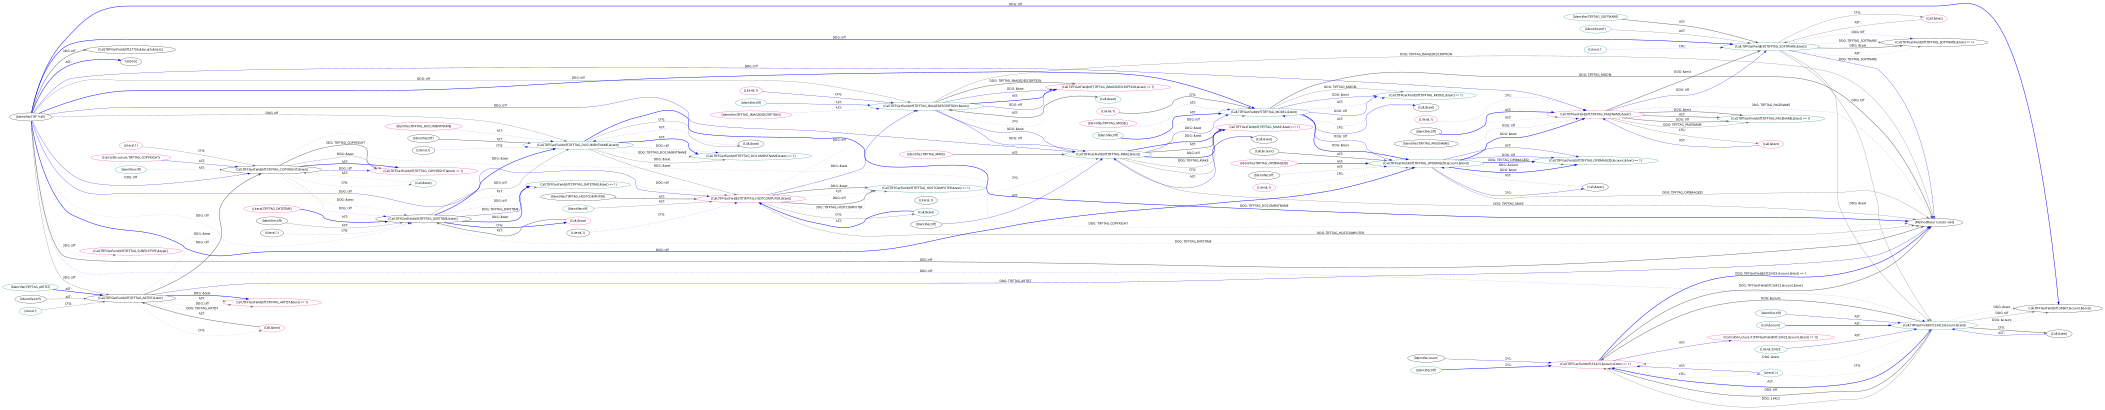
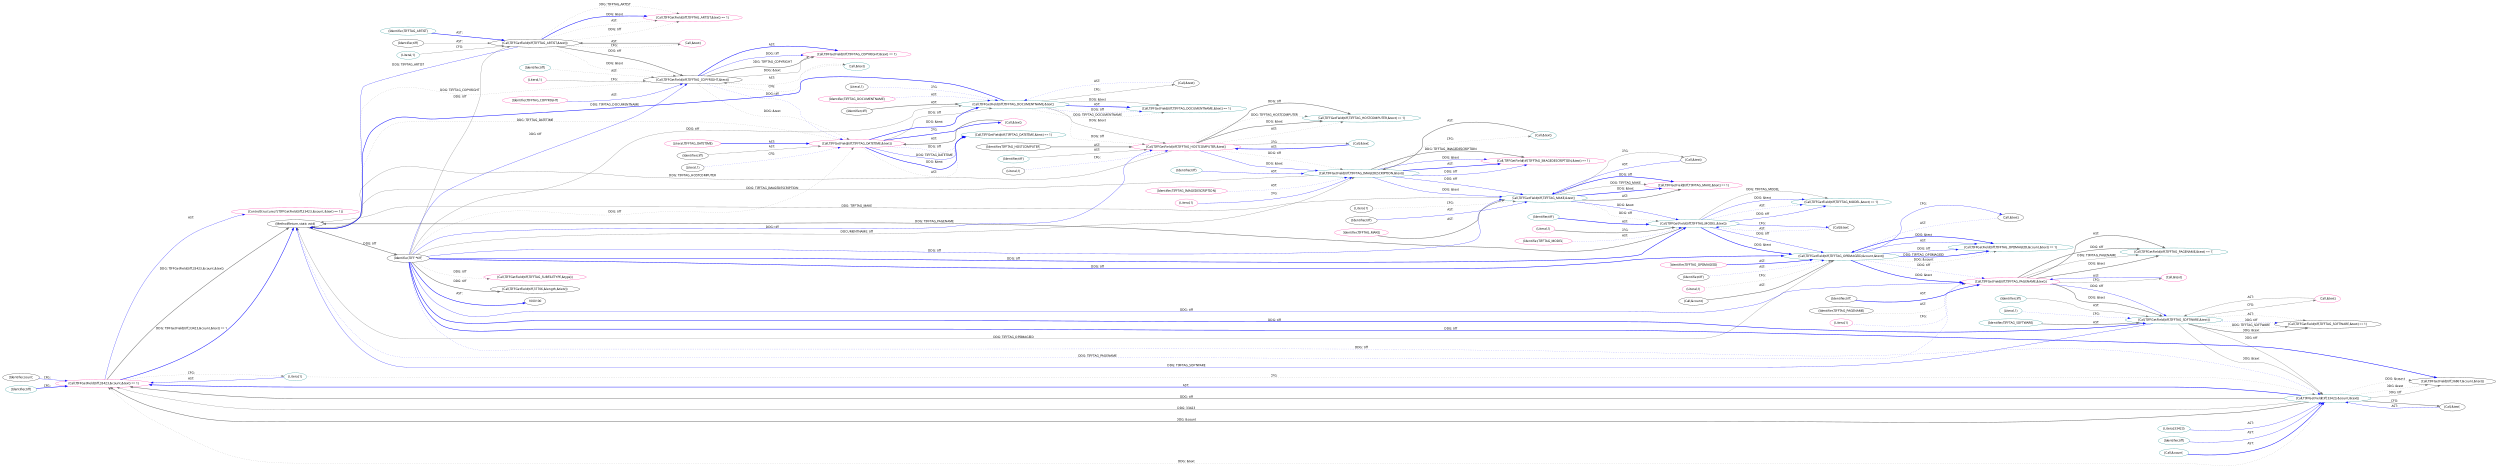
(1596, 75) -> (934, 221)
(423, 79) -> (857, 232)
(131, 158) -> (535, 100)
(423, 219) -> (857, 144)
(924, 262) -> (351, 241)
